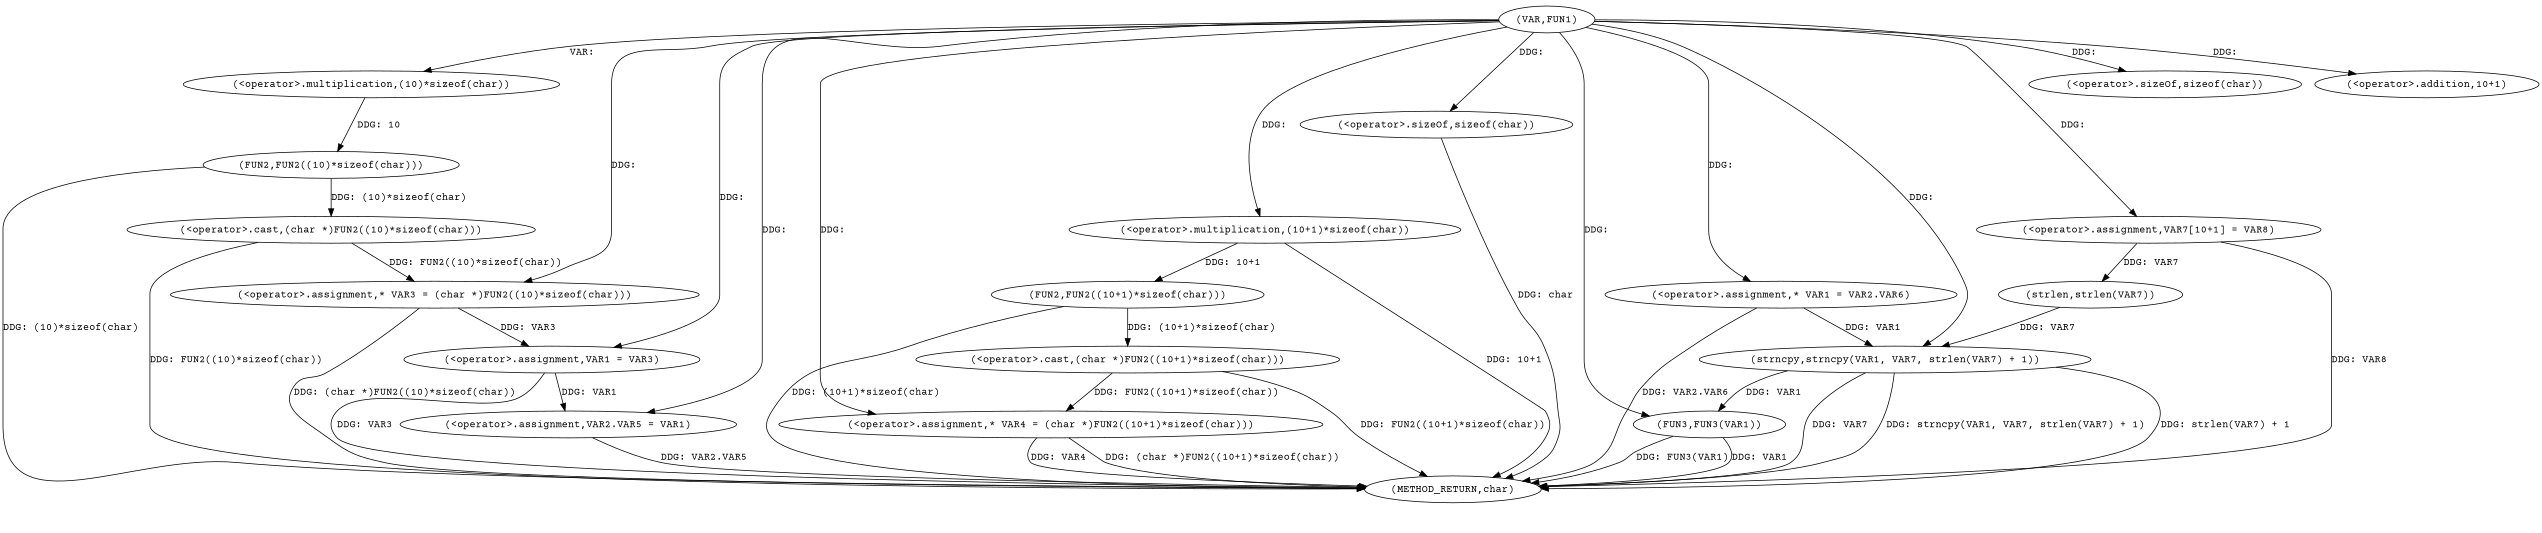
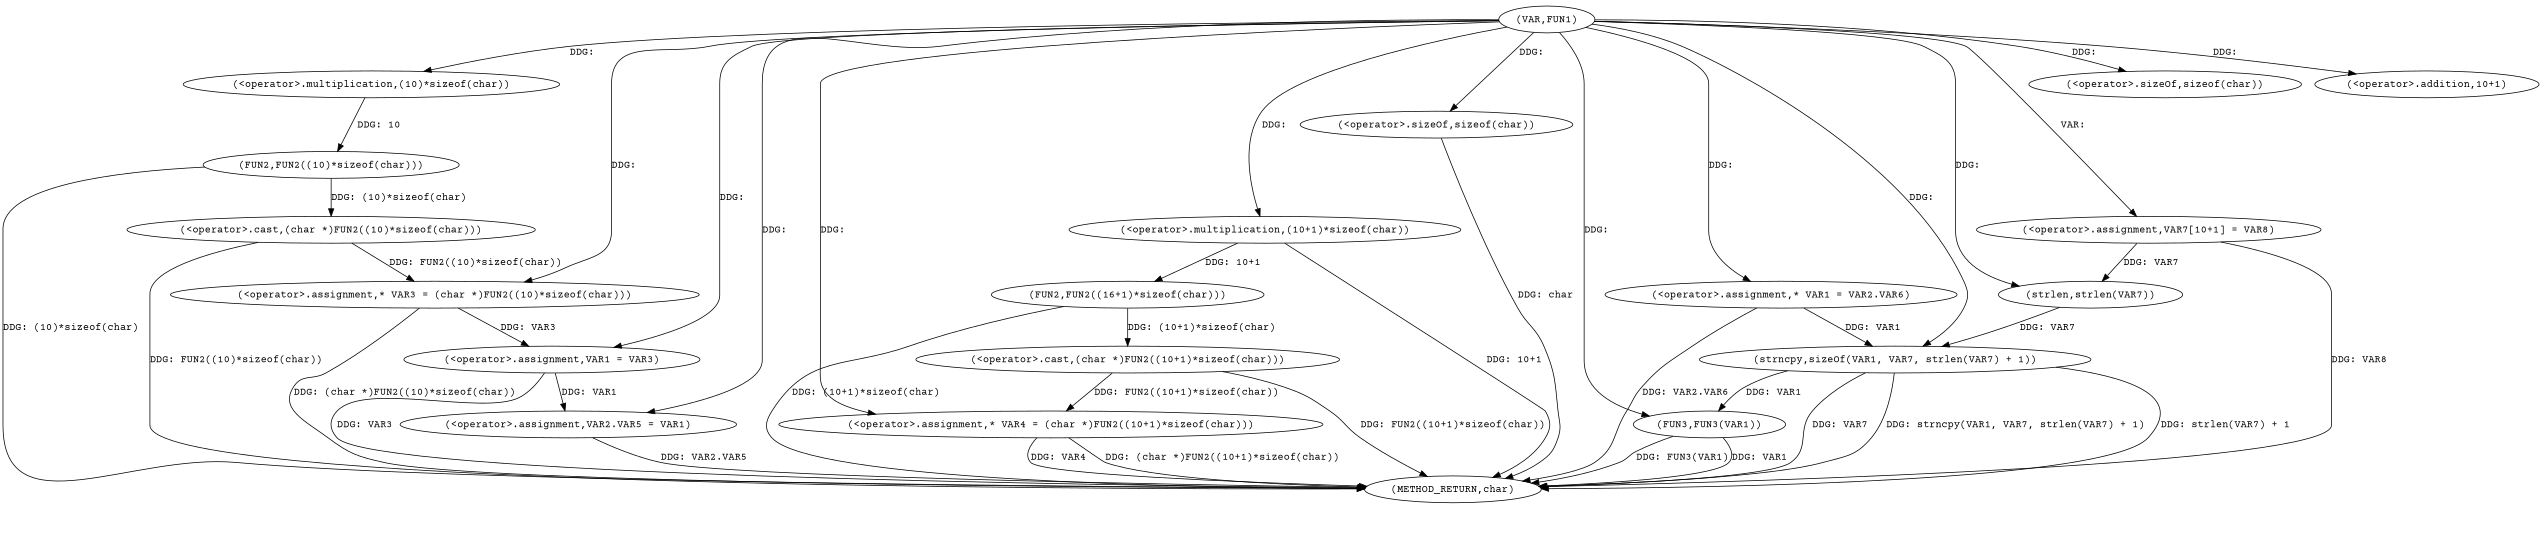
none -> (1901, 41)
(585, 52) -> (585, 52)
(2076, 125) -> (2076, 125)
(1128, 295) -> (1128, 295)
(1895, 360) -> (1895, 360)
